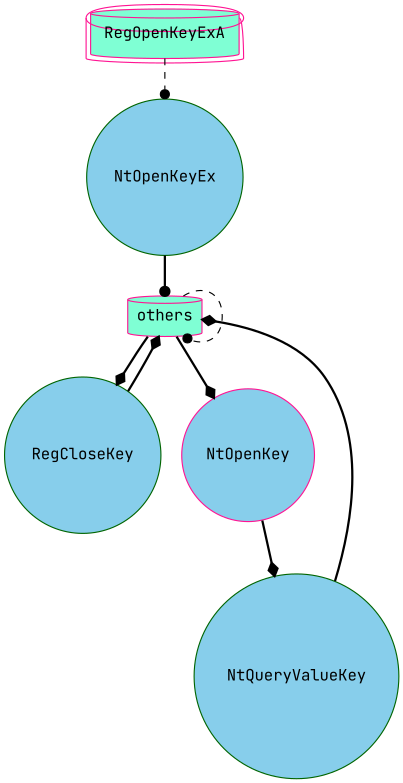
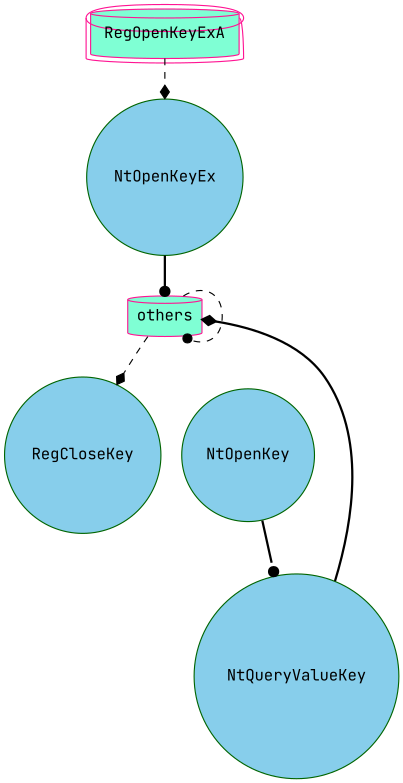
(165, 74) -> (165, 74)
(136, 354) -> (136, 354)
(192, 361) -> none
(141, 370) -> none
(248, 455) -> (248, 455)
(267, 542) -> (267, 542)
